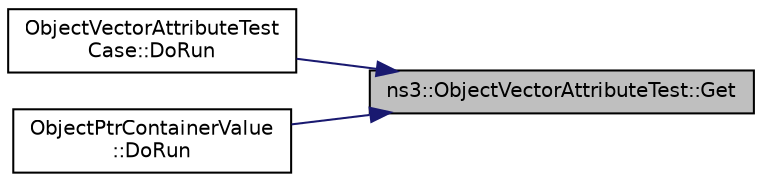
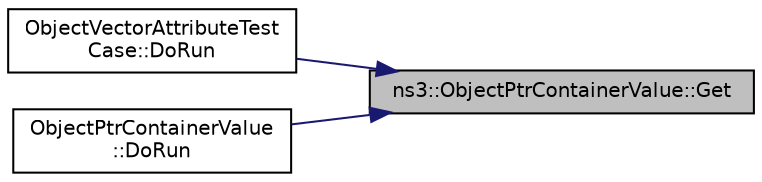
(562, 92) -> (562, 92)
